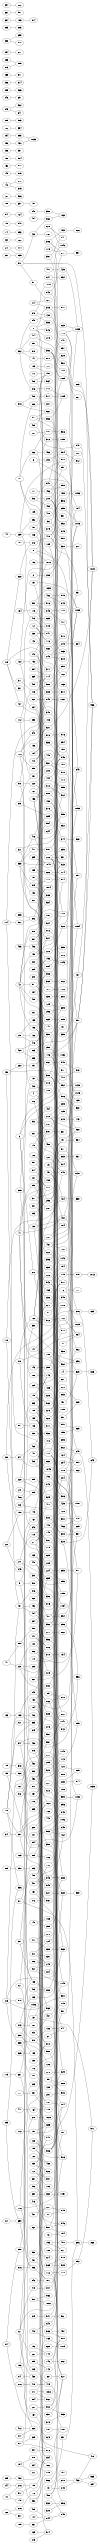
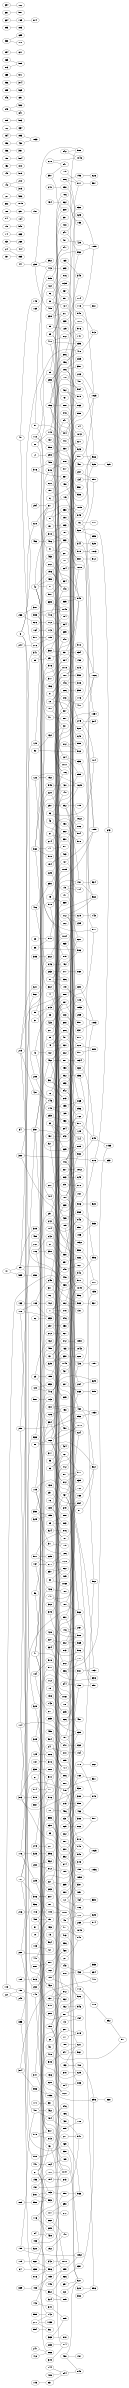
(63, 611) -> none
none -> (65, 895)
(55, 2342) -> (58, 2273)
